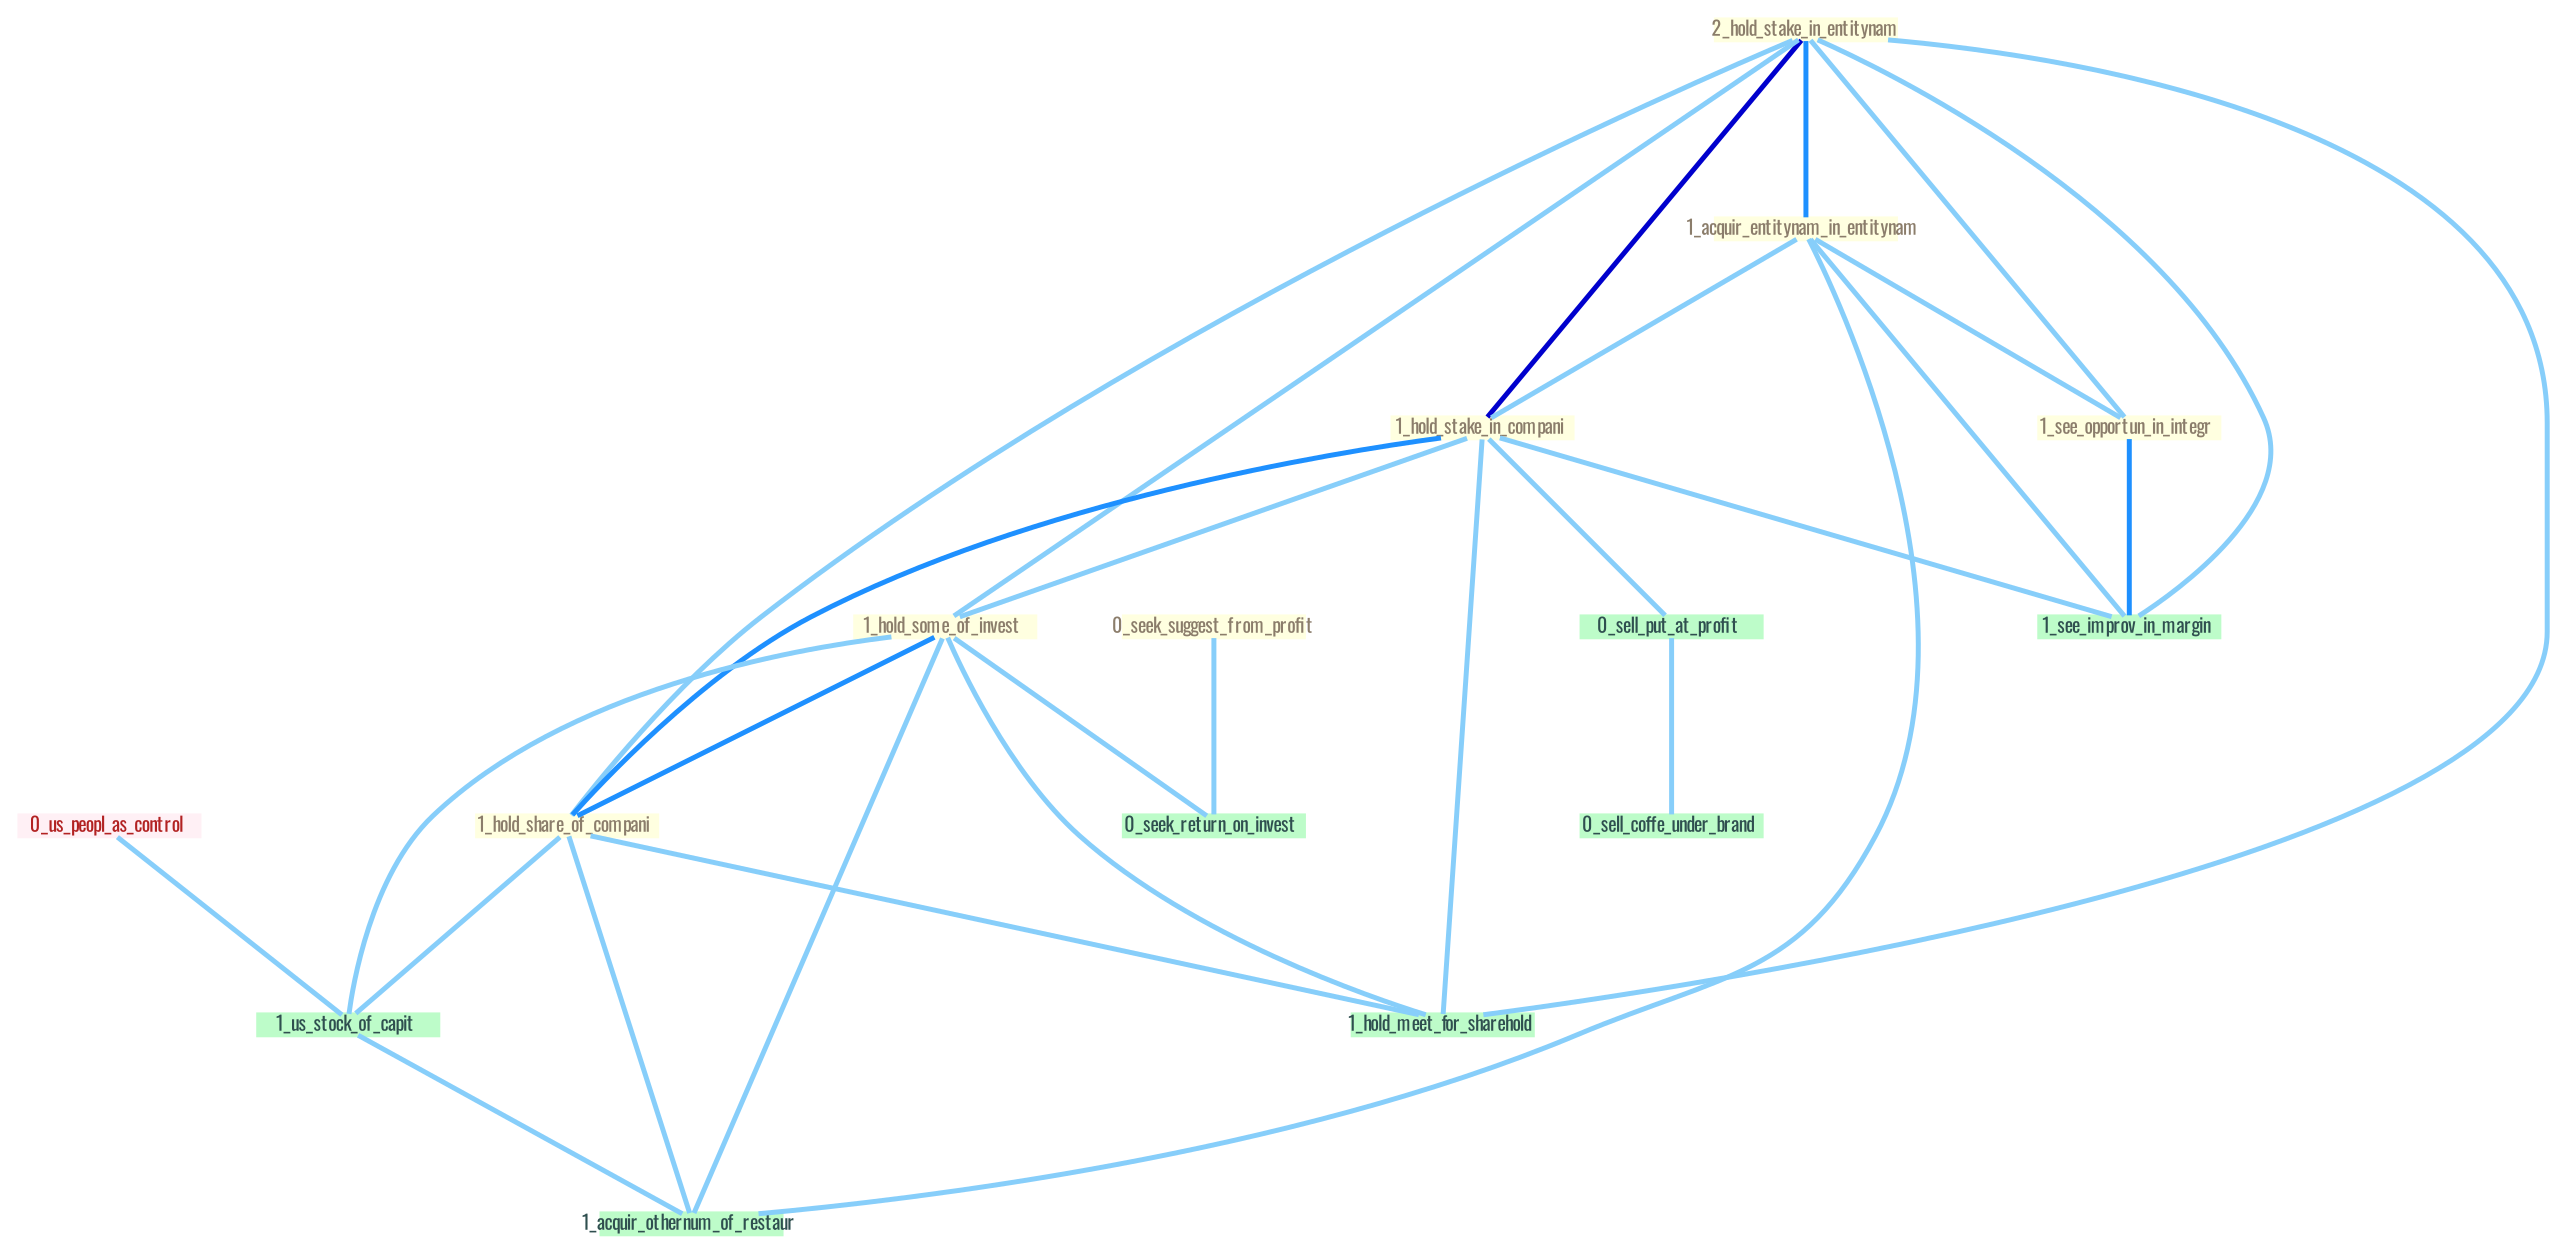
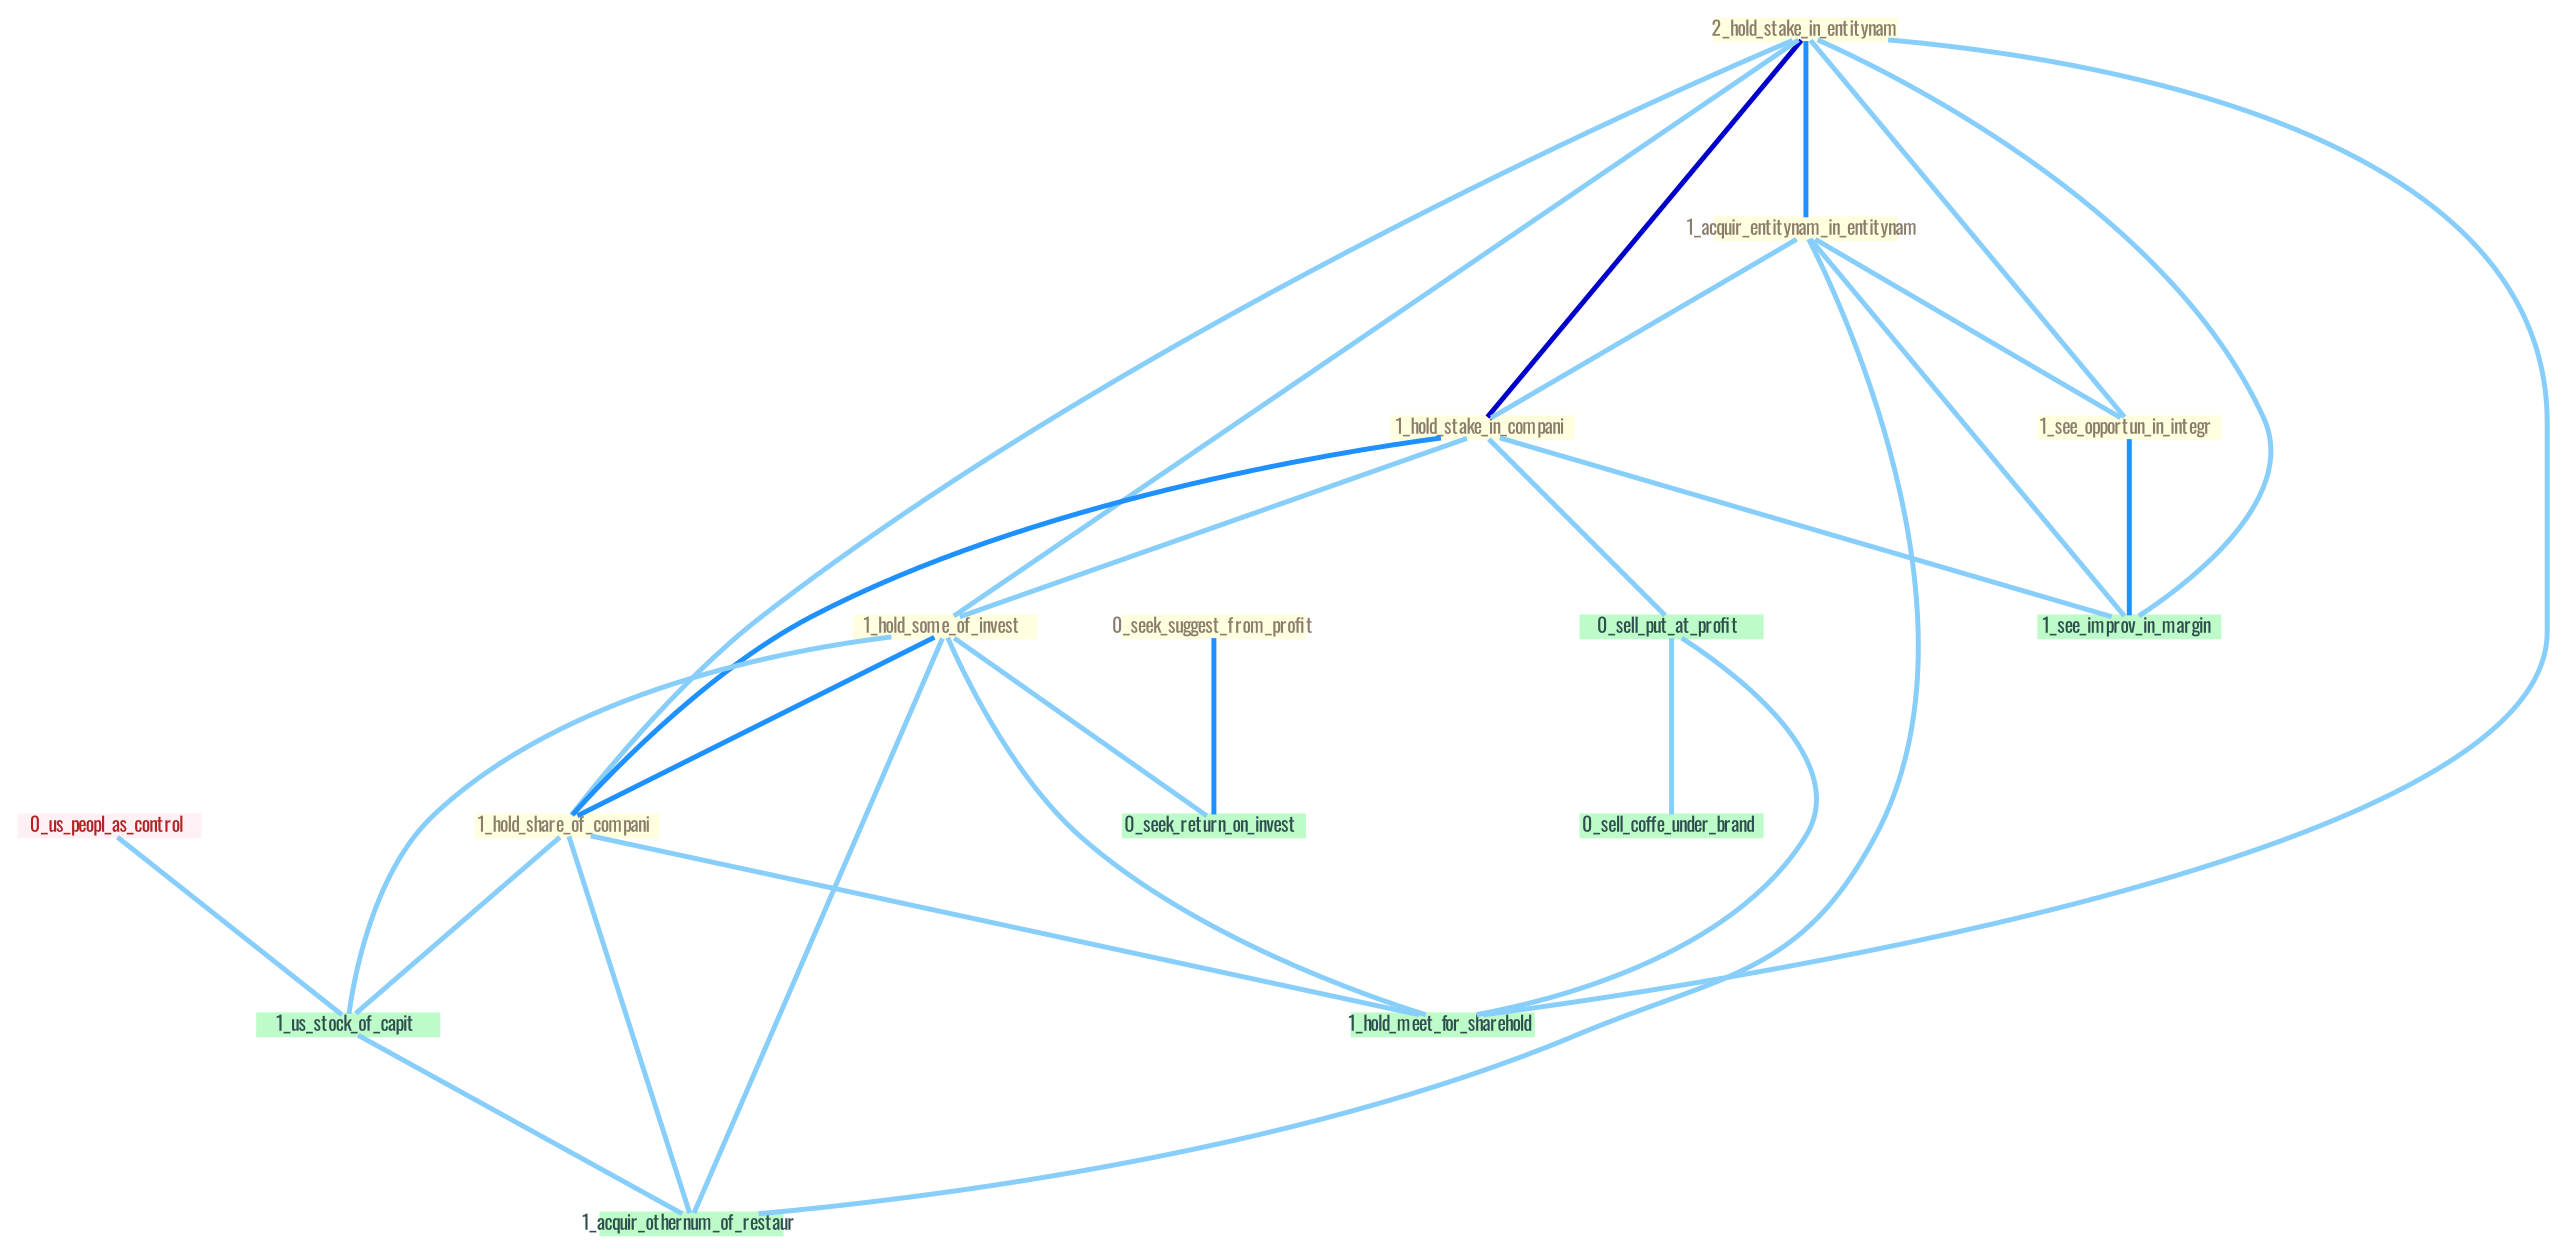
(1214, 726) -> (1214, 726)
(1463, 727) -> (1765, 885)
